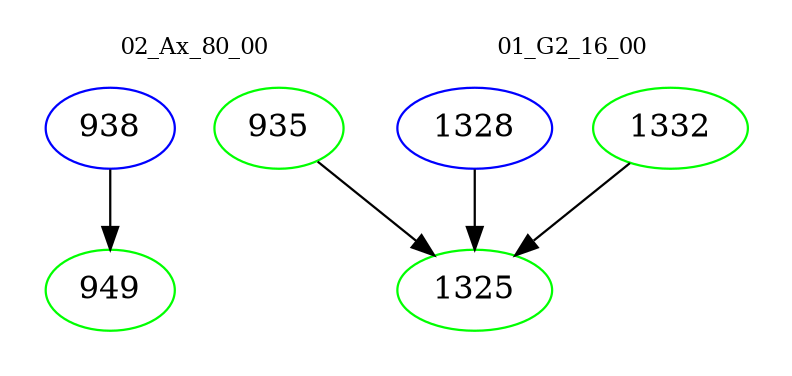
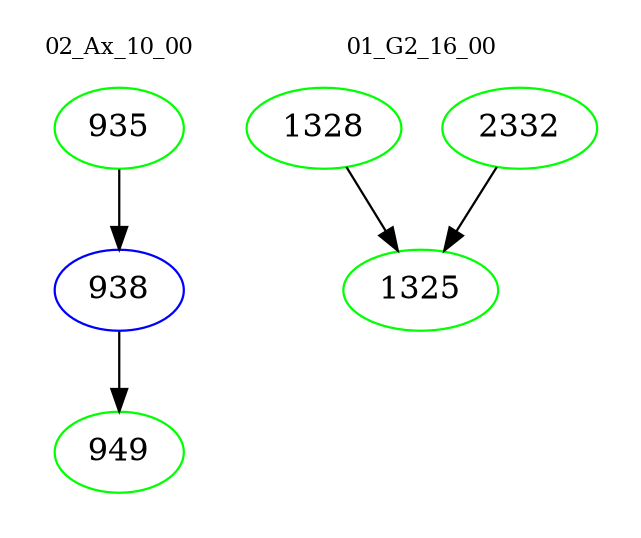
(195, 48) -> (119, 48)
(475, 128) -> (324, 128)
(670, 128) -> (520, 128)
(347, 185) -> (119, 198)
